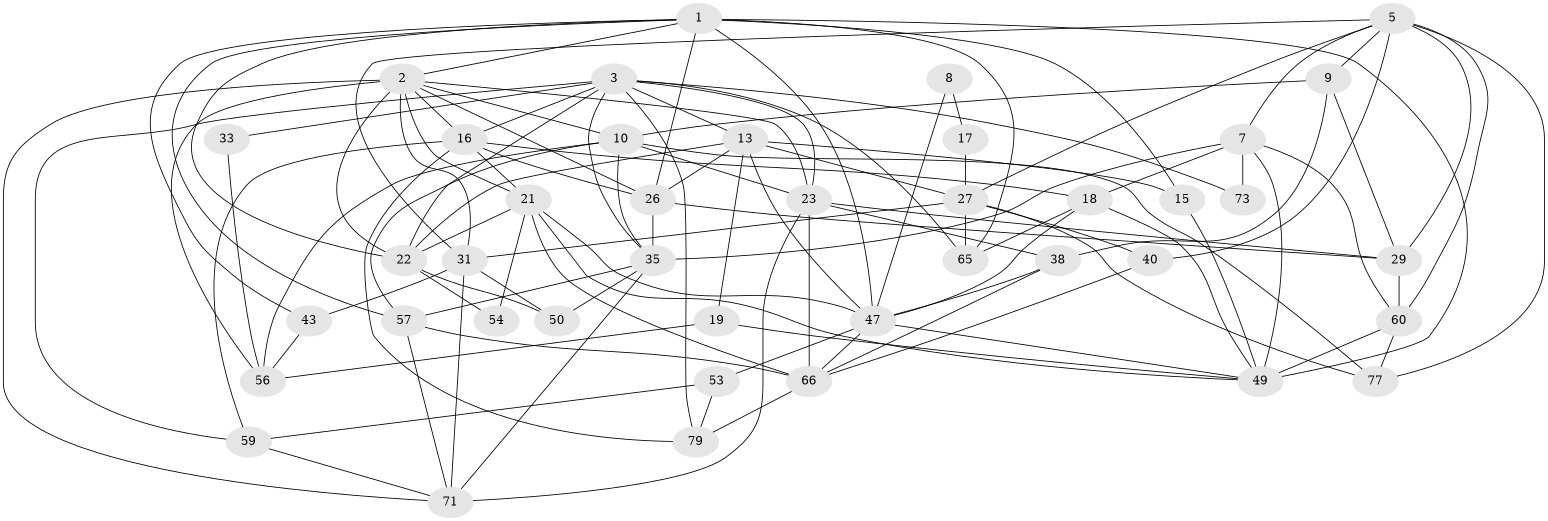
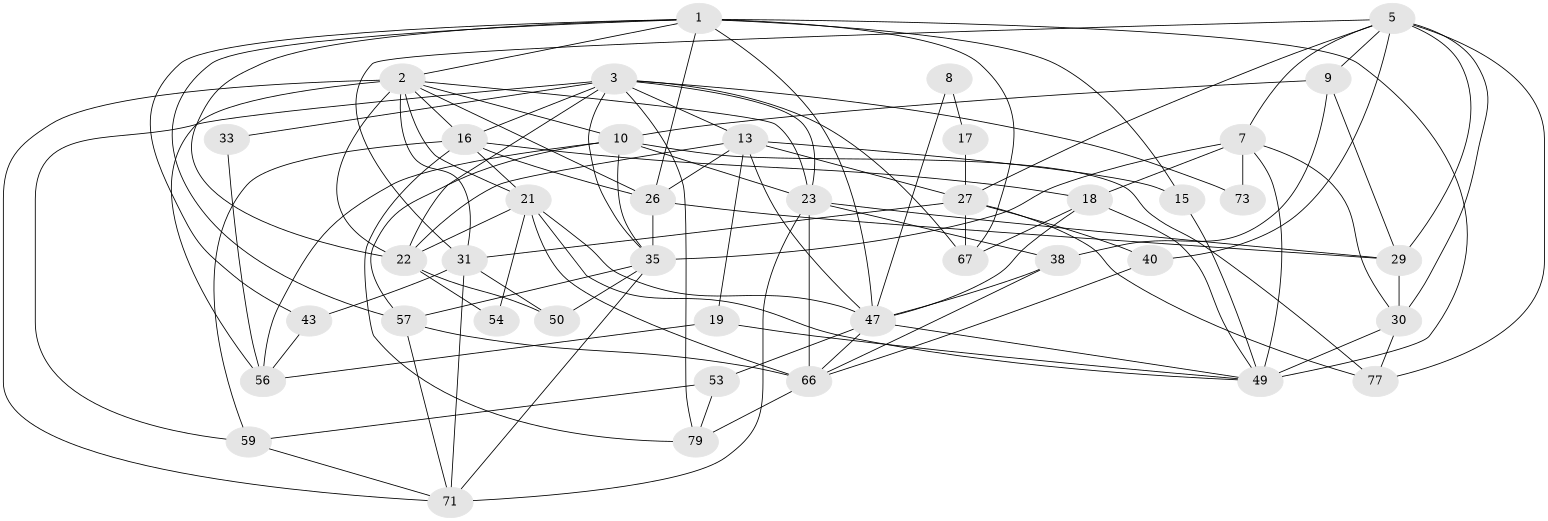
(965, 260) -> (965, 260)
(1399, 321) -> (1399, 321)
